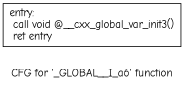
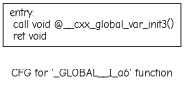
(31, 36) -> (29, 36)
